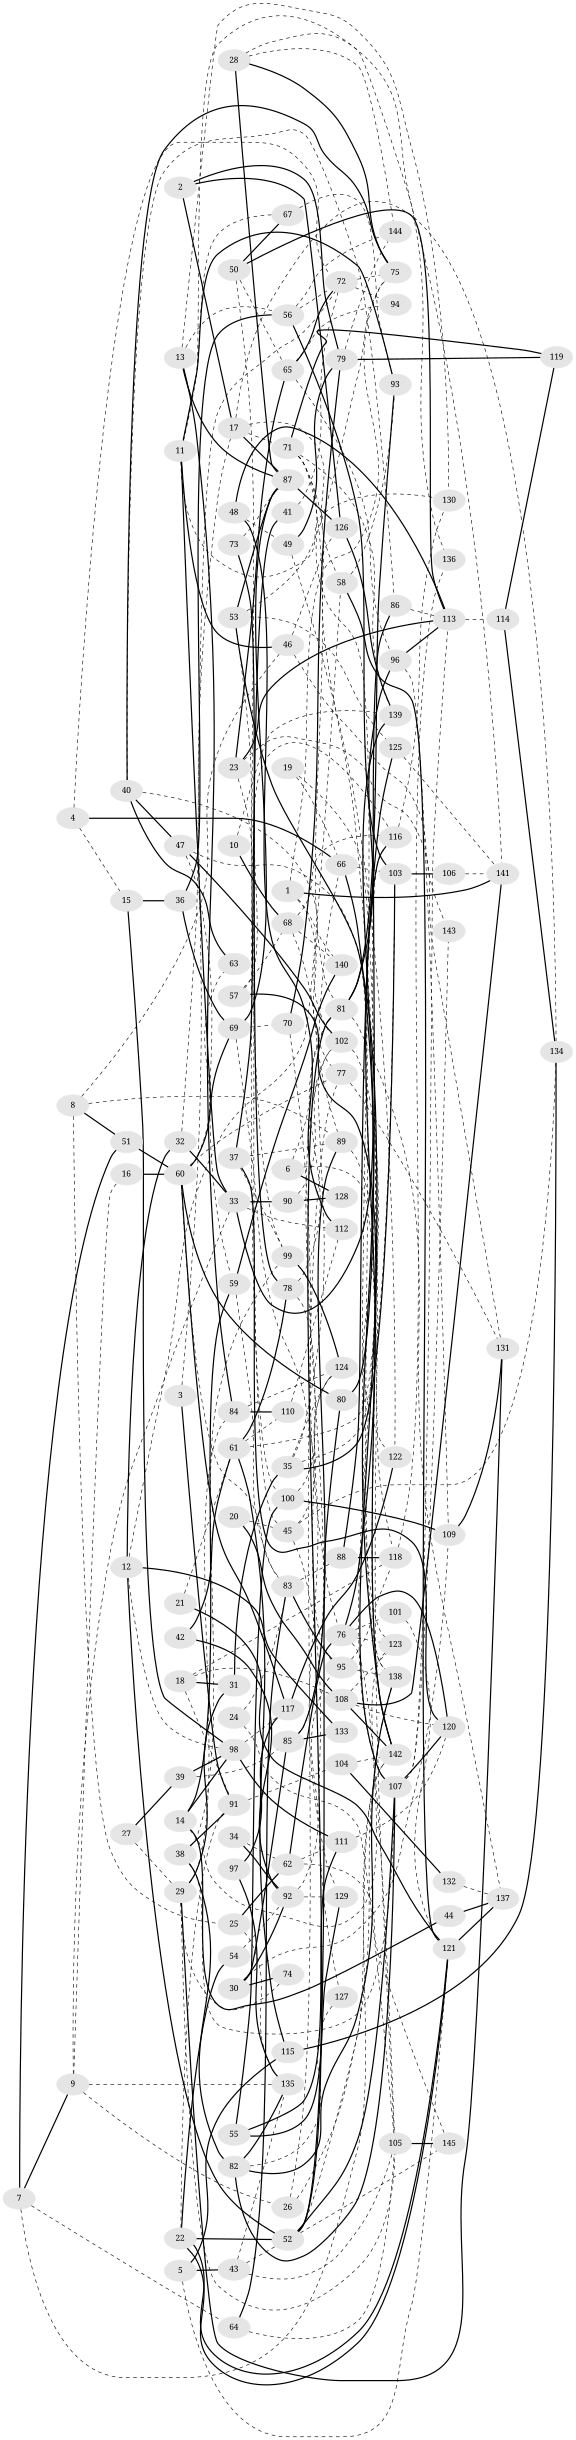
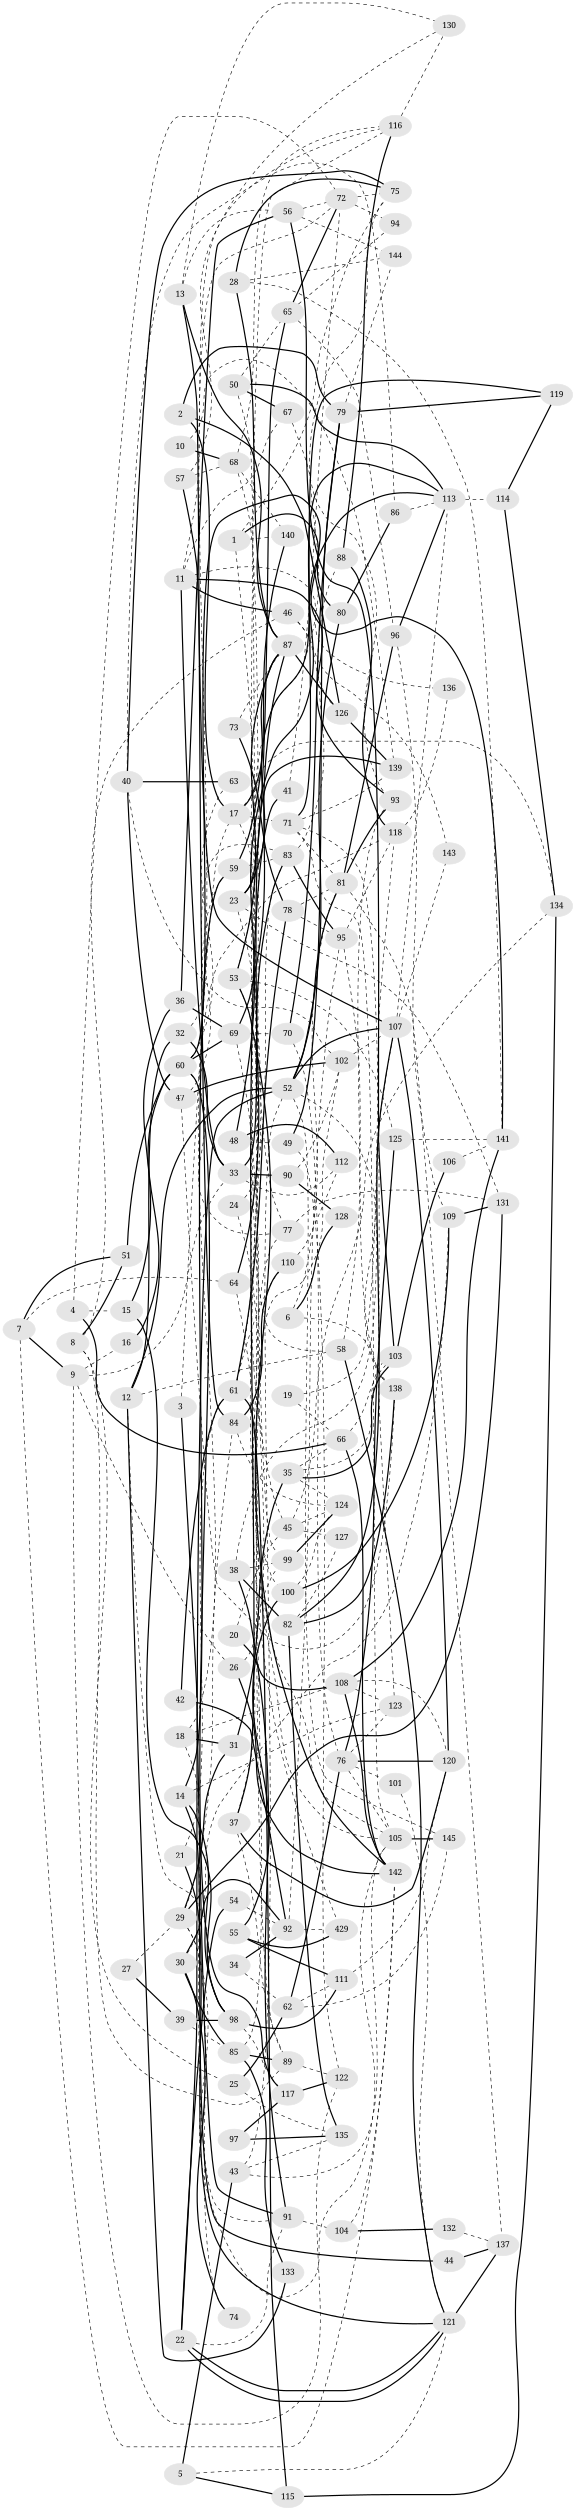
(342, 1897) -> (342, 1930)
(362, 1985) -> (277, 1829)
(180, 2084) -> (99, 2136)
